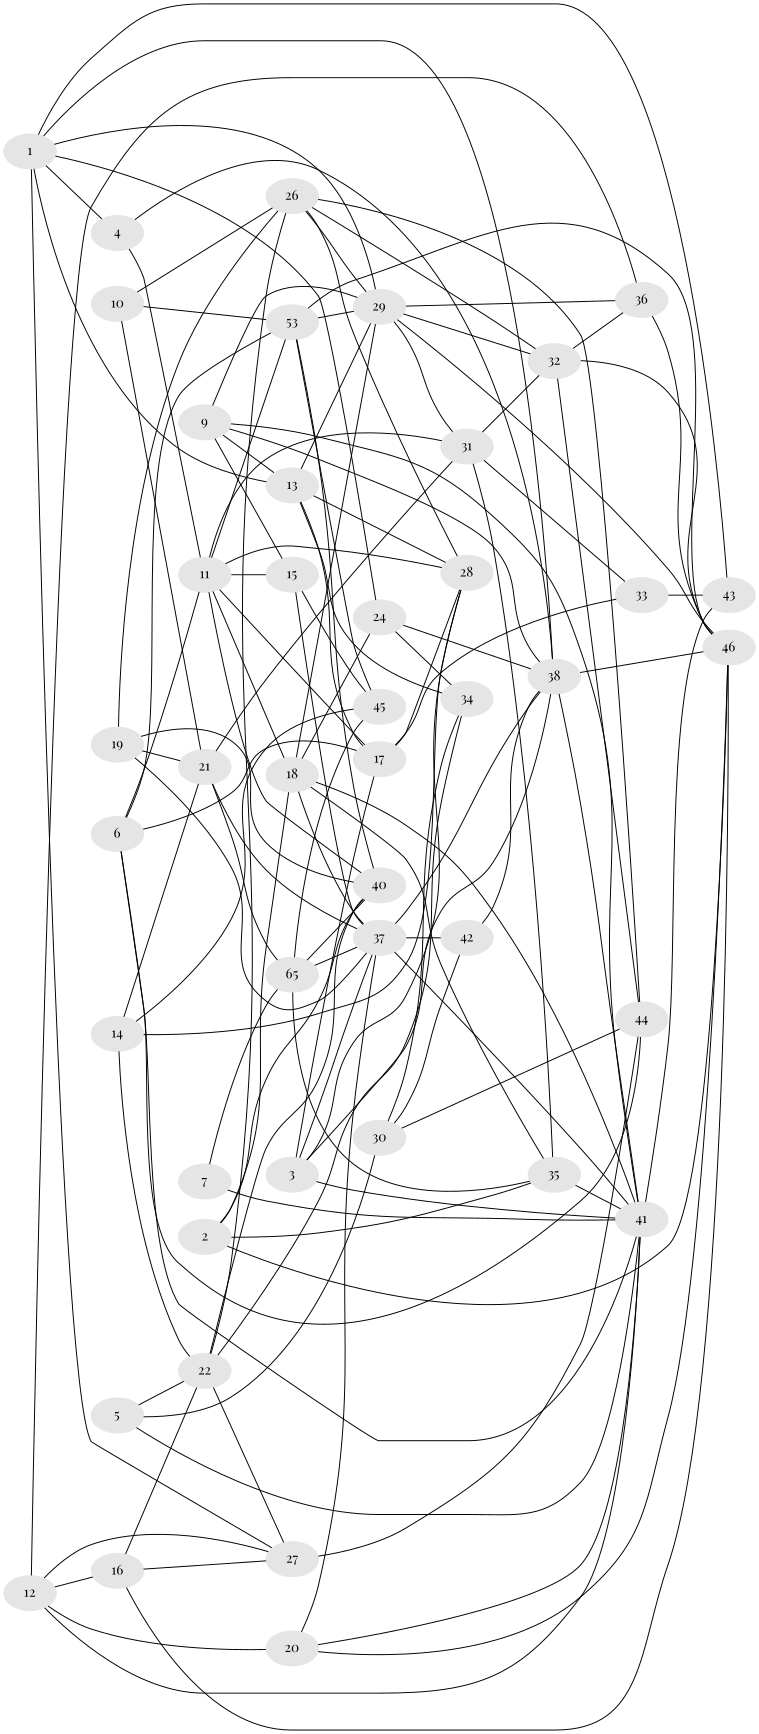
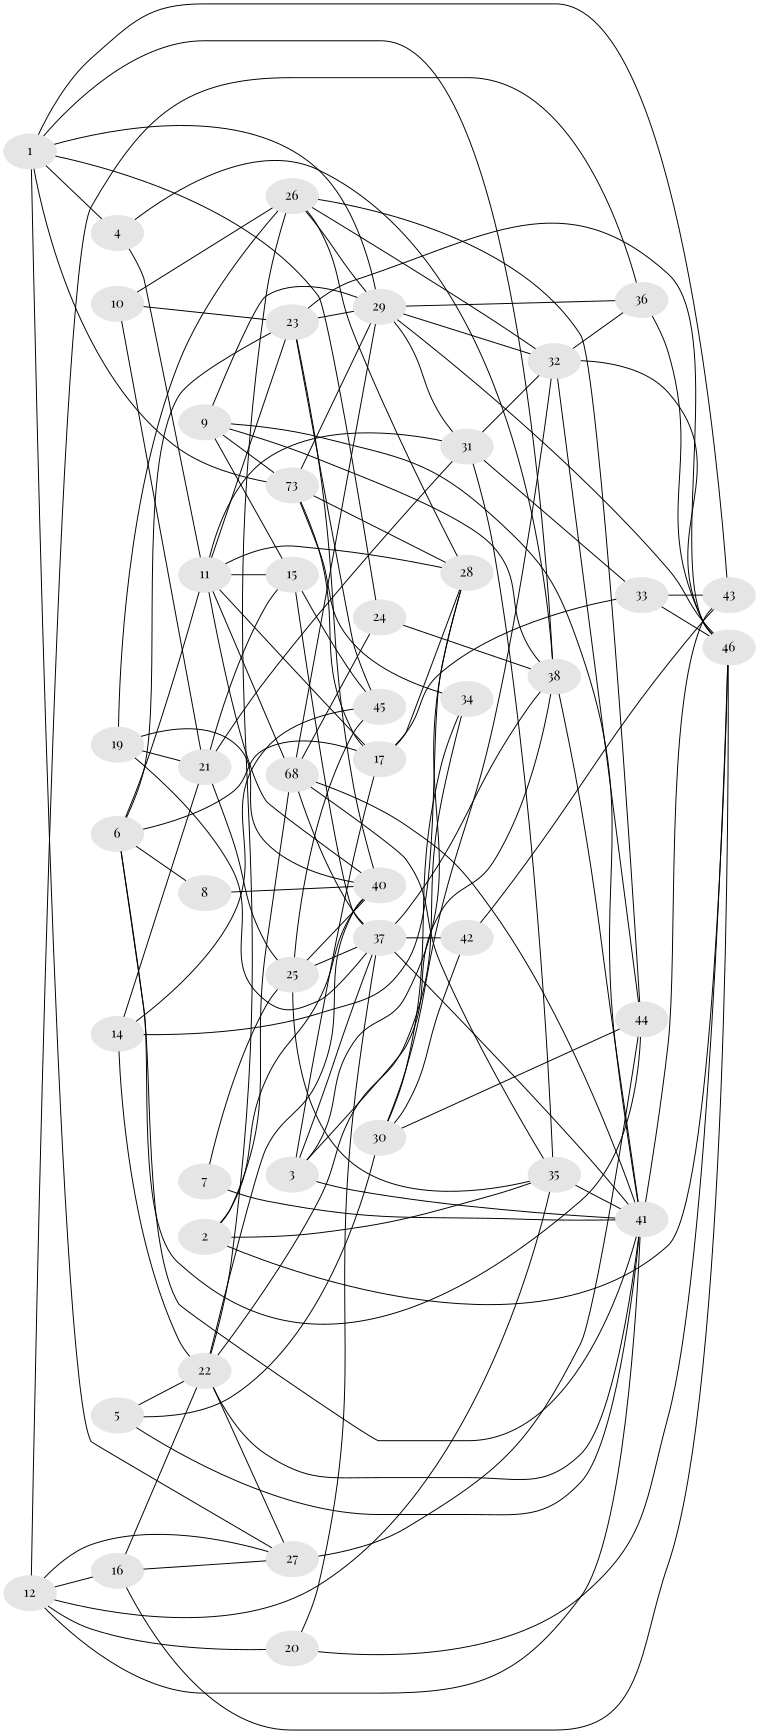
(292, 322) -> (292, 322)
(292, 485) -> (292, 485)
(423, 658) -> none
(642, 662) -> (685, 621)
none -> (486, 754)
(292, 775) -> (292, 775)
(511, 807) -> (595, 764)
(269, 872) -> (236, 671)
none -> (205, 893)
(292, 975) -> (292, 975)
none -> (392, 1521)
(596, 1539) -> (495, 1479)
